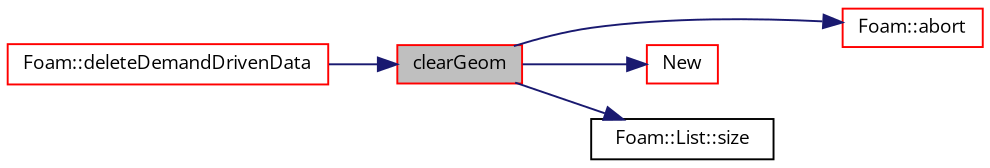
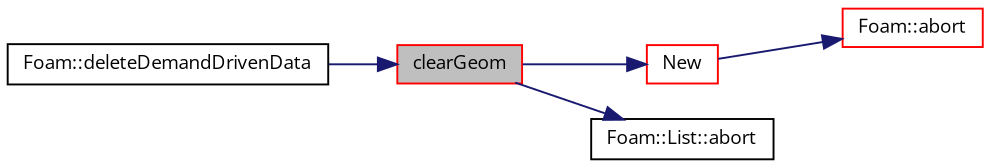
(667, 21) -> (770, 50)
(168, 64) -> (168, 64)
(682, 139) -> (682, 139)
